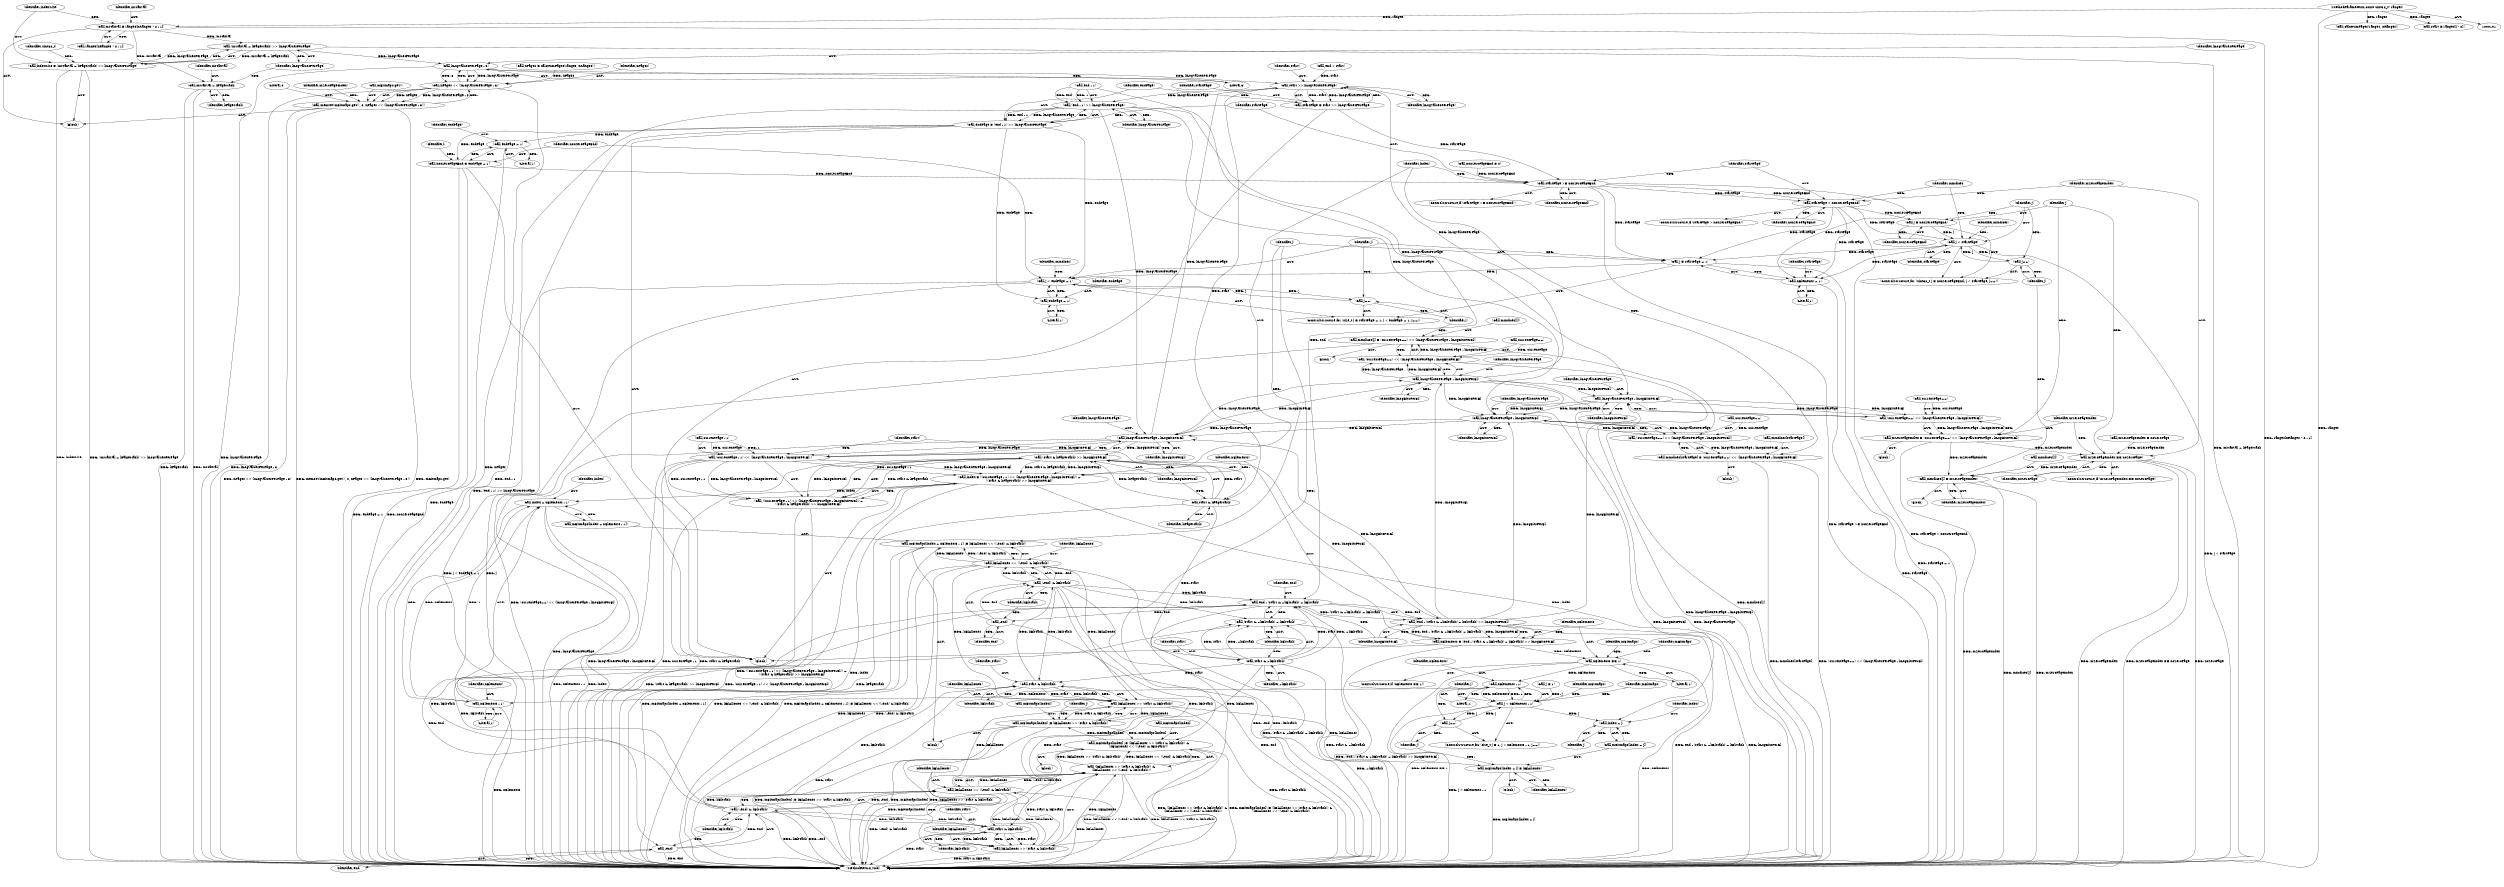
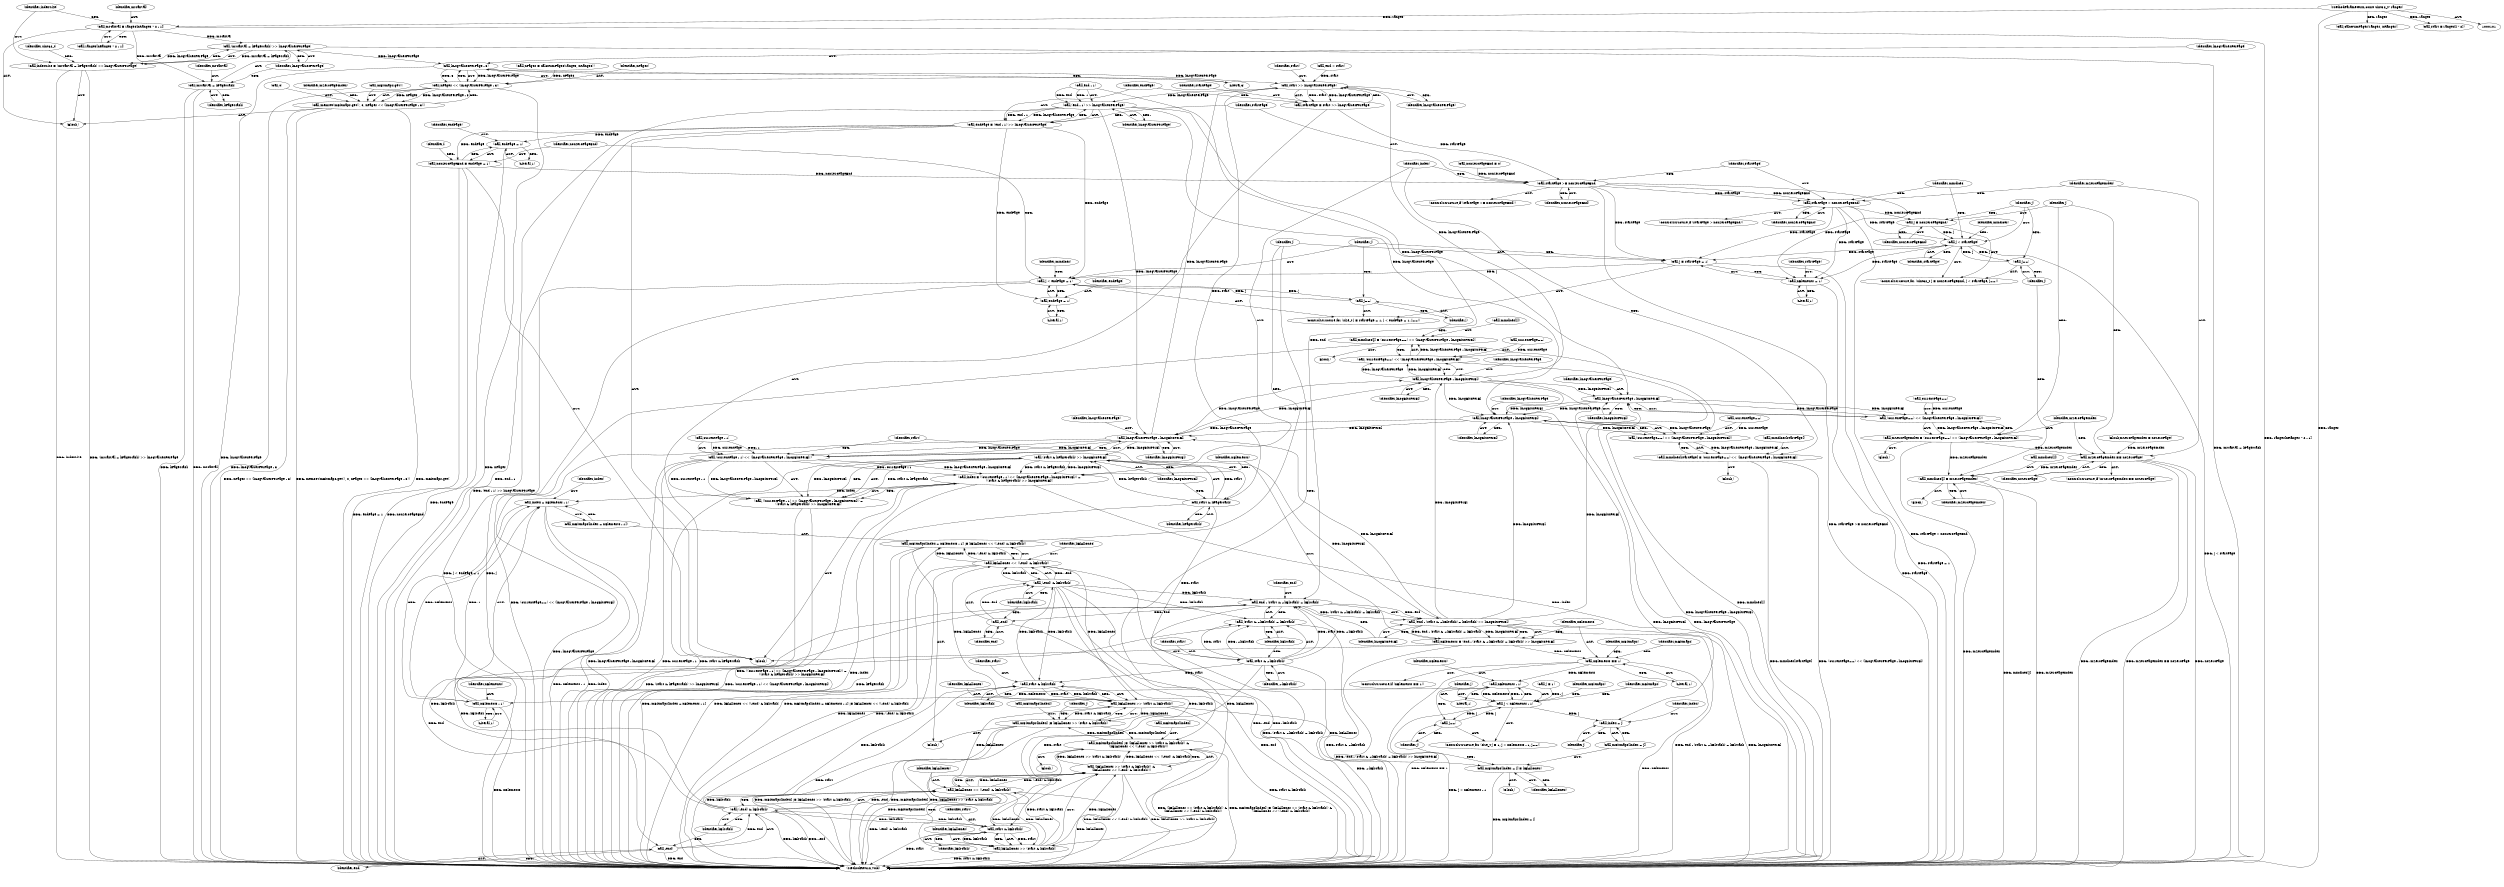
none -> (256, 62)
(277, 86) -> (277, 86)
(2140, 438) -> (2140, 438)
